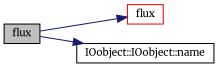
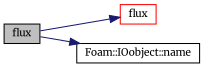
(145, 53) -> (138, 53)
